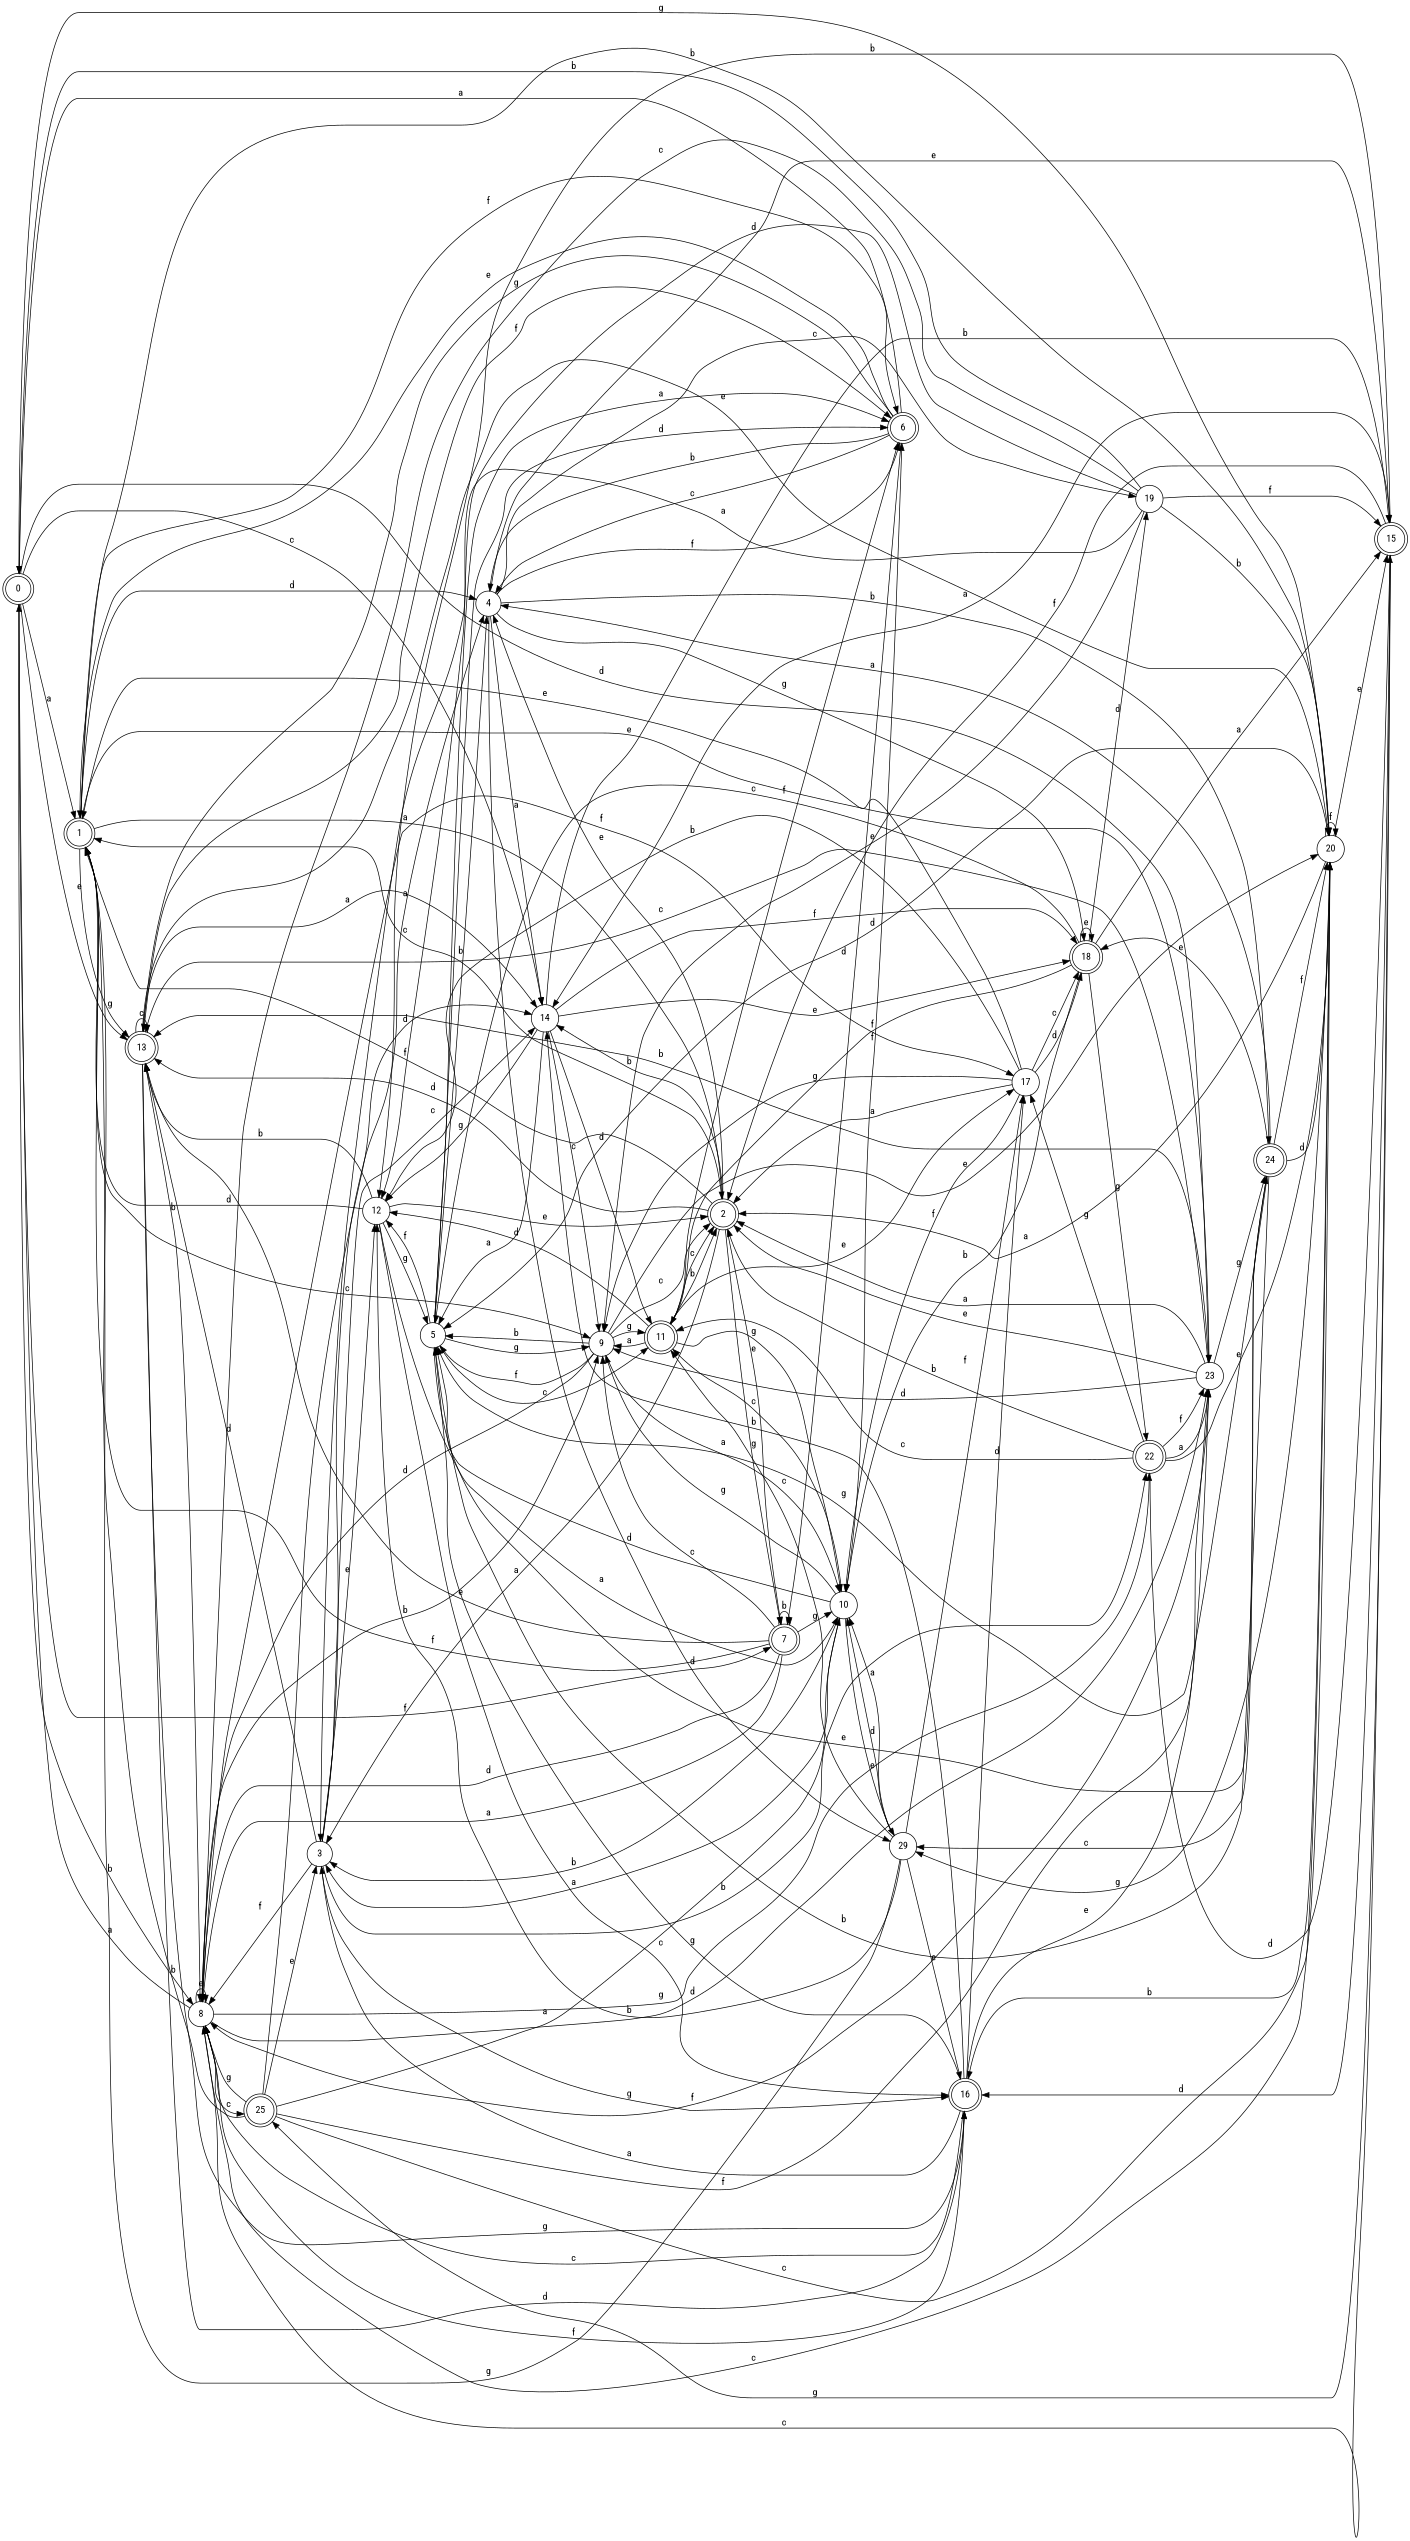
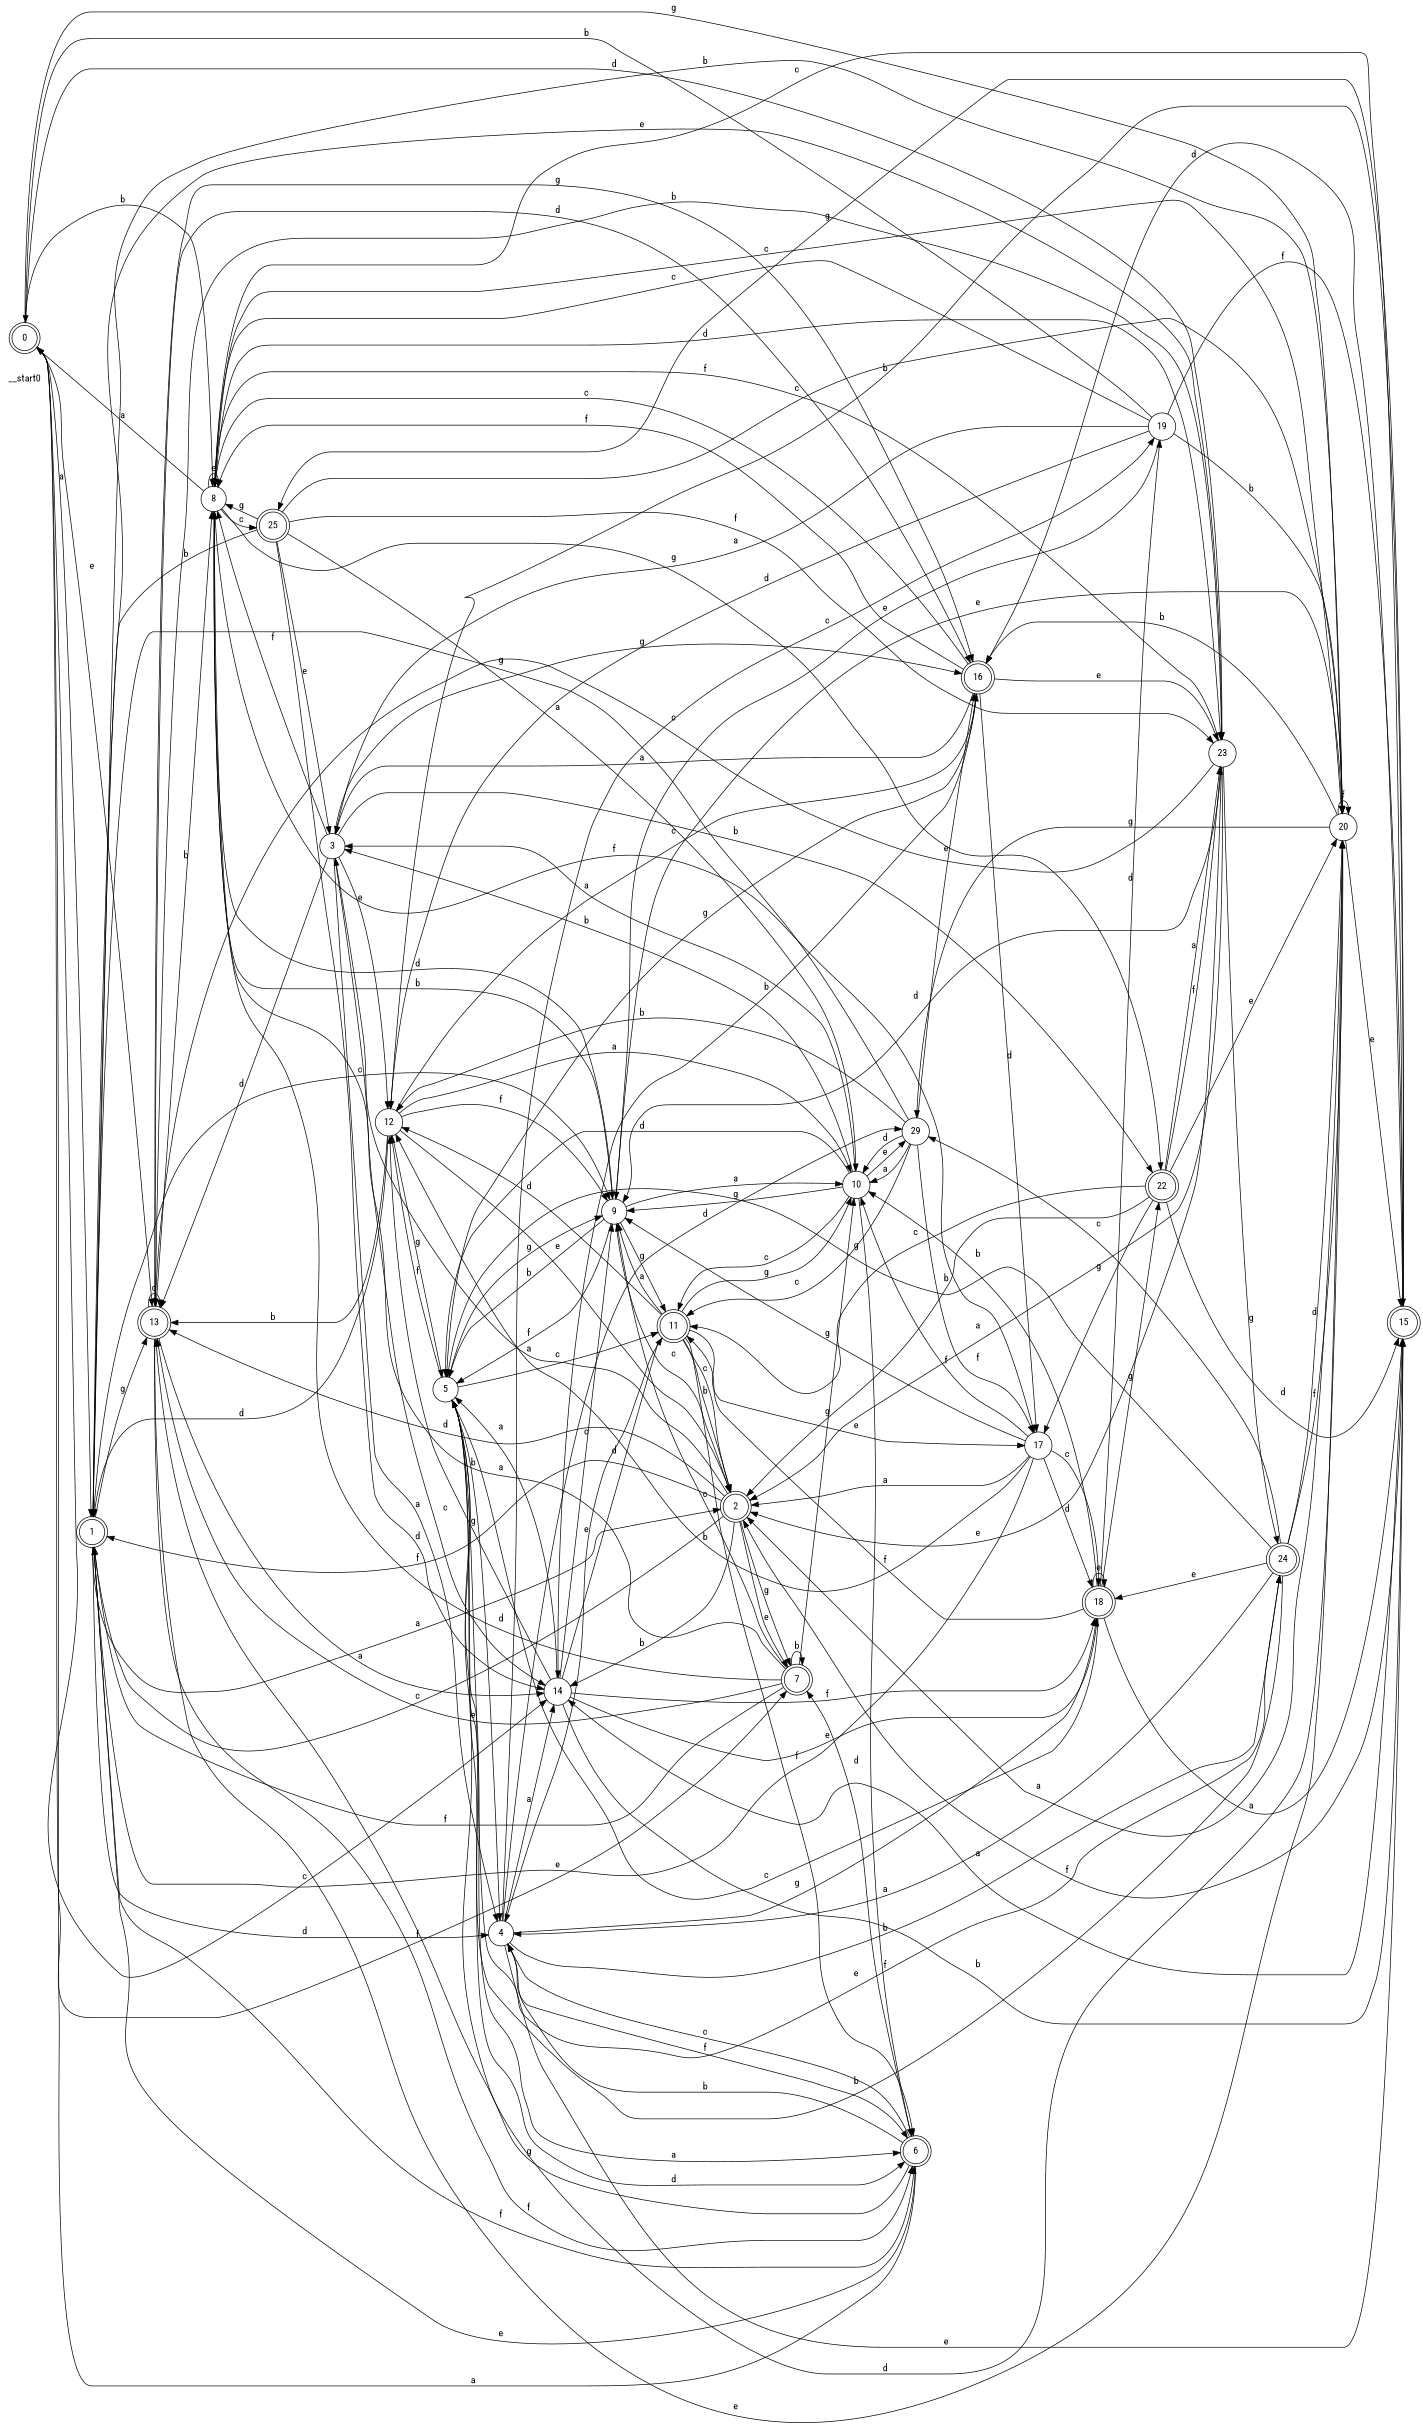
none -> (25, 379)
(633, 905) -> (583, 1624)
none -> (518, 1114)
